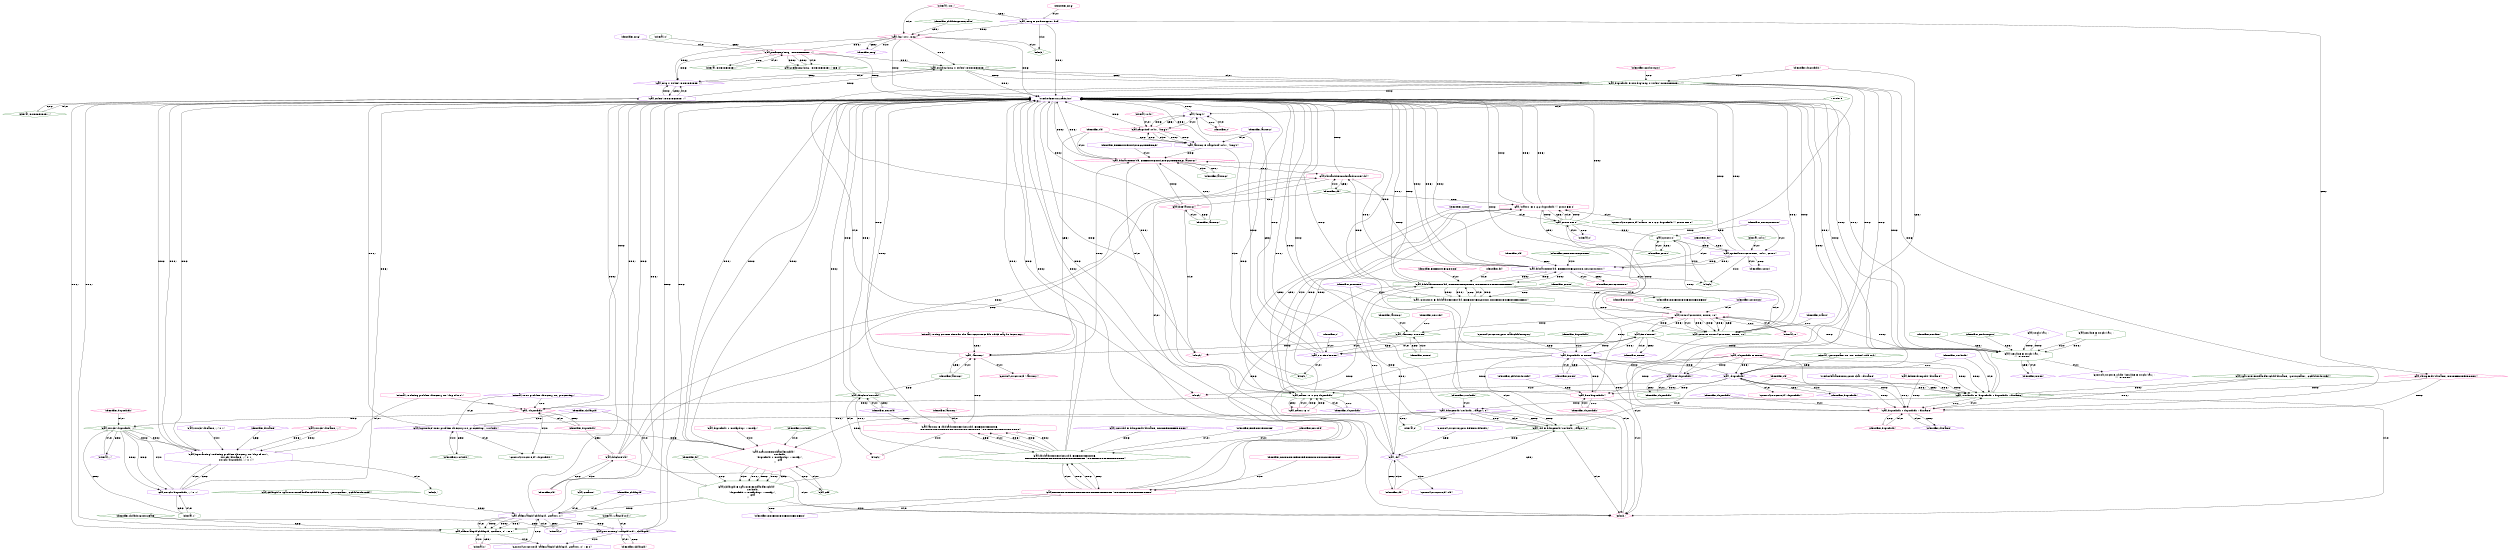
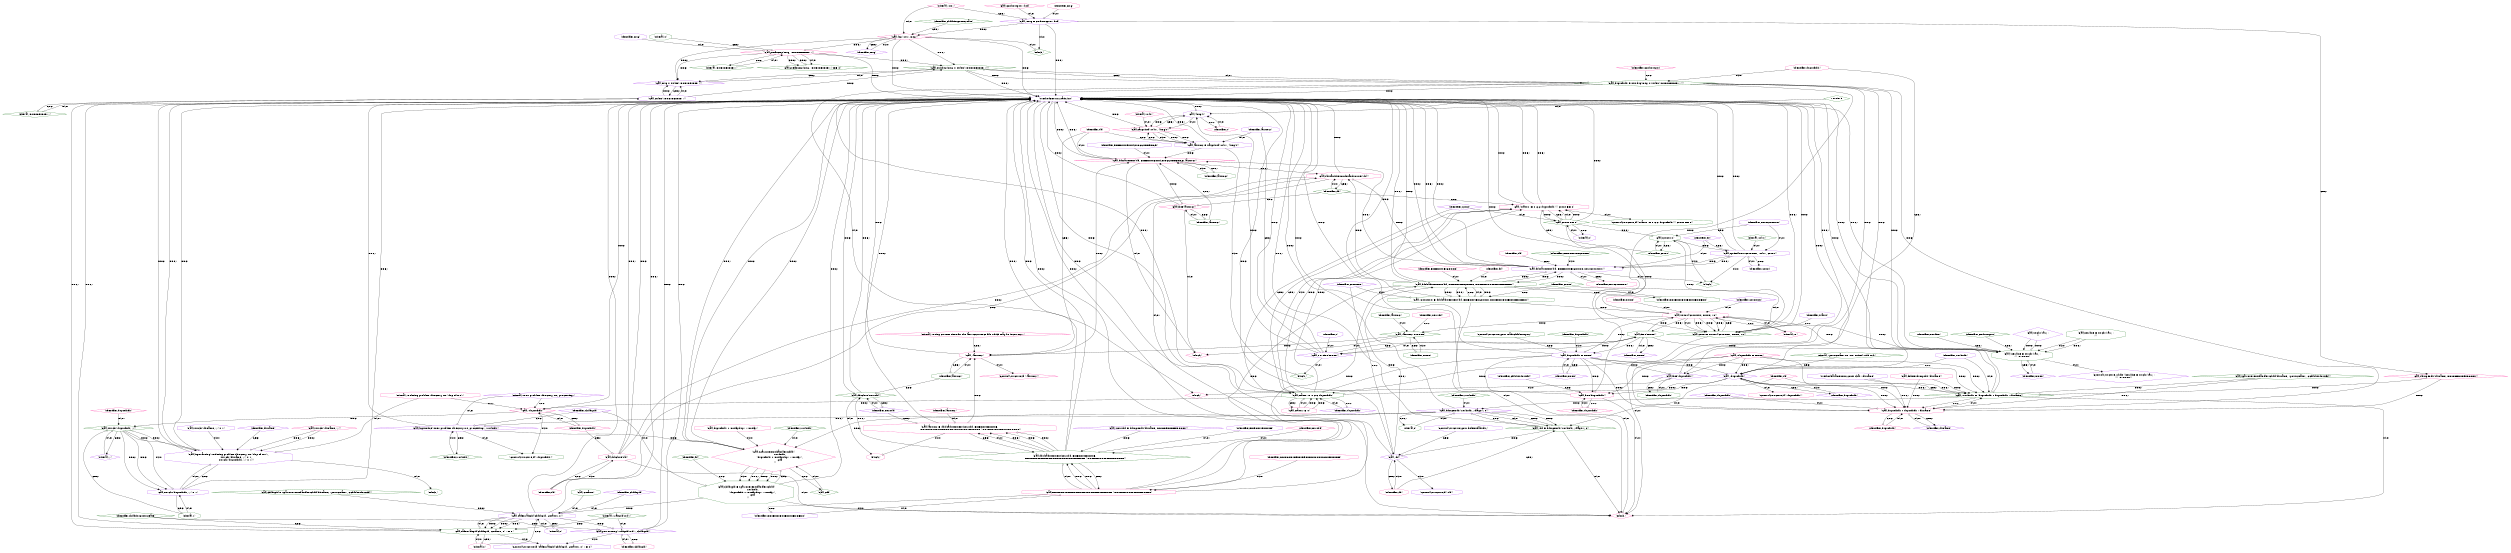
none -> (1015, 6)
(1162, 103) -> (1140, 101)
(1463, 428) -> (1463, 428)
